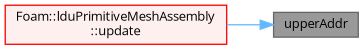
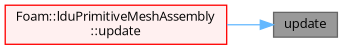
(316, 25) -> (306, 25)
